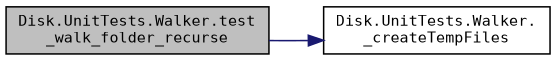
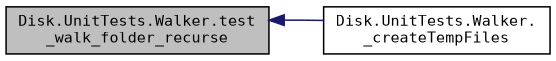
(288, 41) -> (304, 20)
